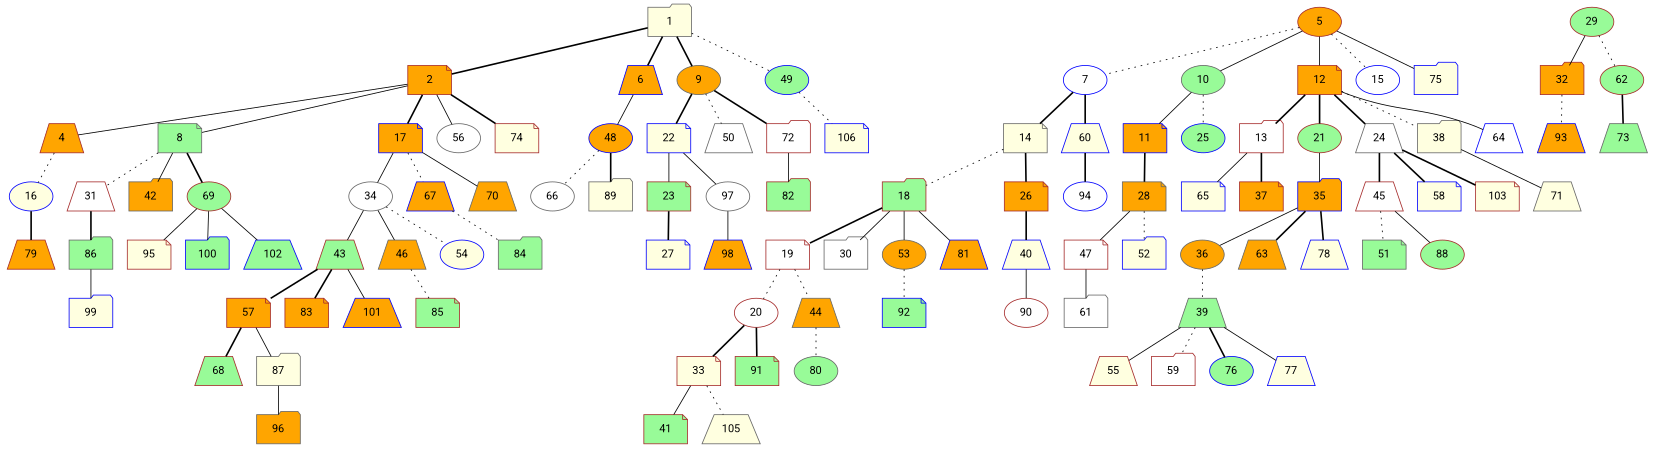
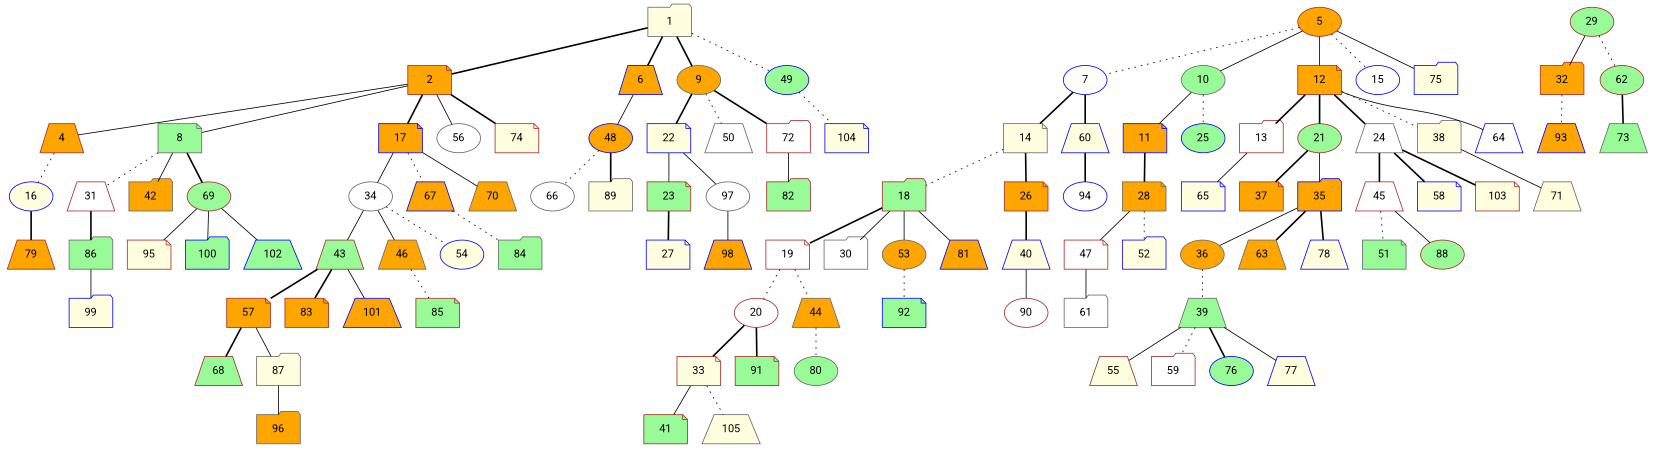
(847, 138) -> (847, 138)
(1261, 167) -> (1292, 166)
